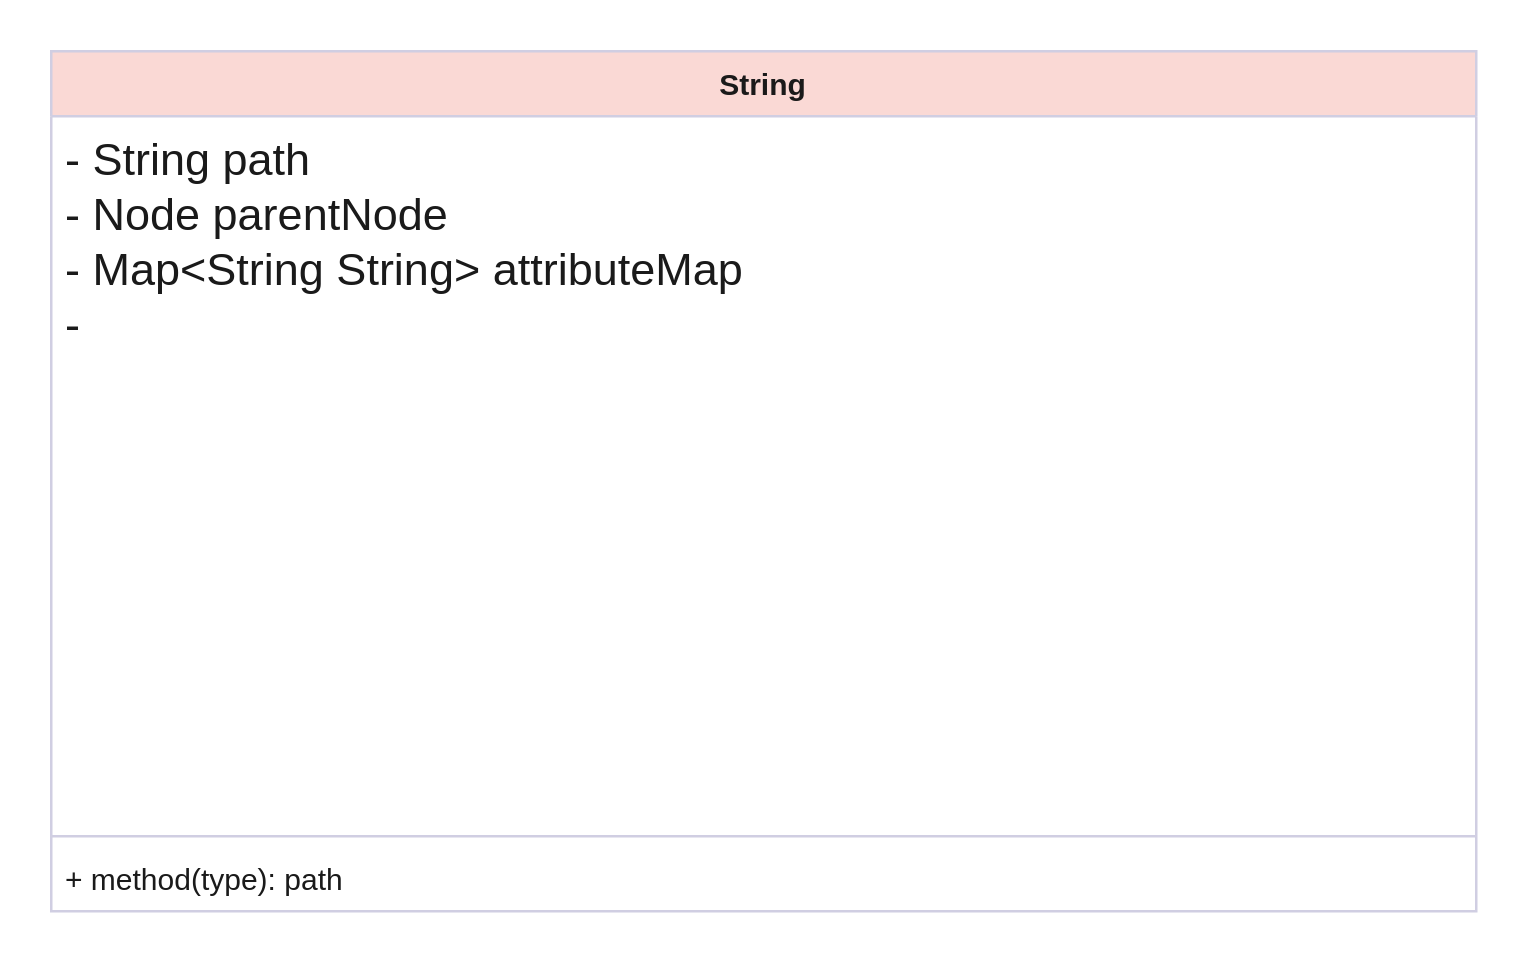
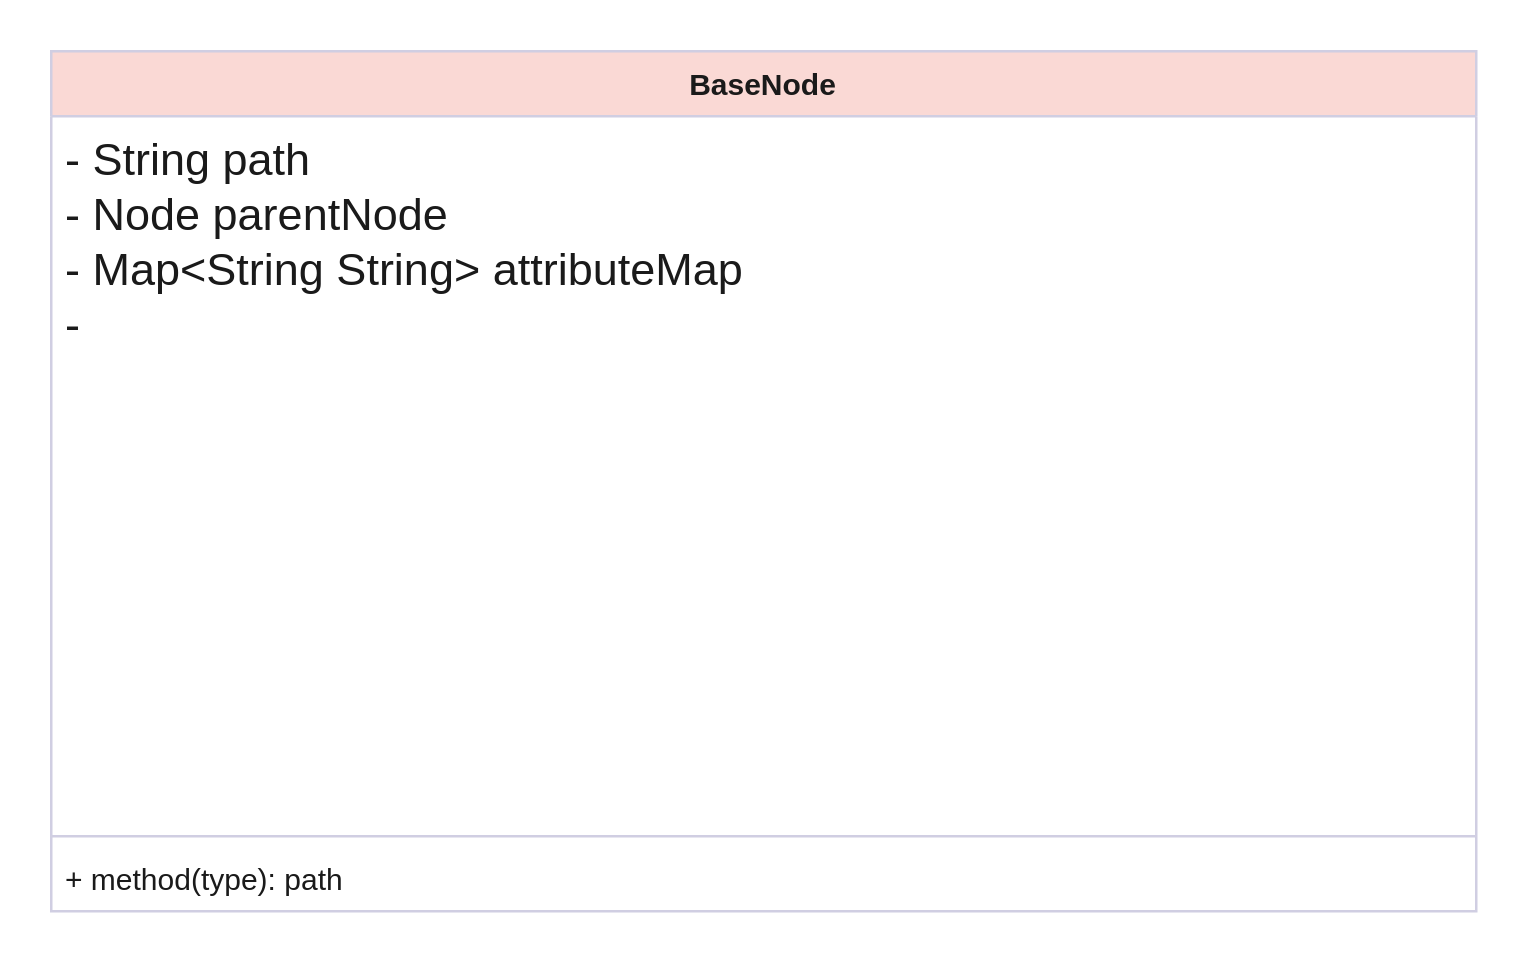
(763, 85) -> (763, 85)
